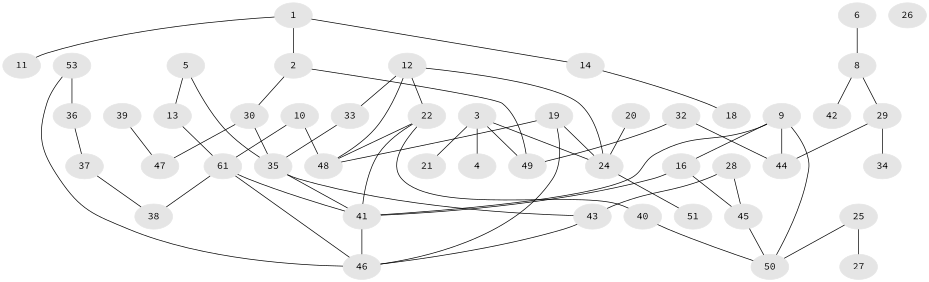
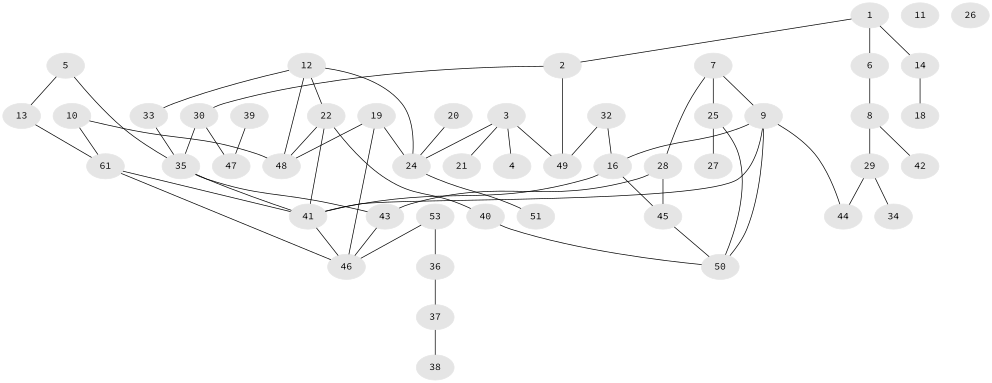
(154, 30) -> (870, 41)
none -> (713, 66)
(737, 144) -> (610, 141)
(188, 191) -> none
